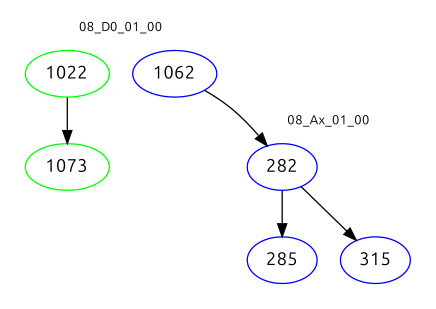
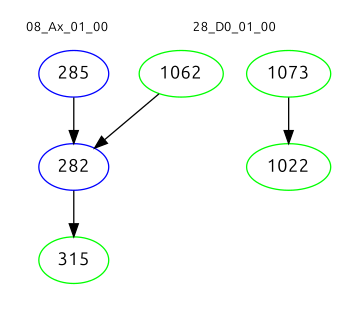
(121, 28) -> (235, 28)
(175, 74) -> (181, 74)
(67, 114) -> (289, 114)
(282, 207) -> (74, 114)
(375, 260) -> (74, 260)
